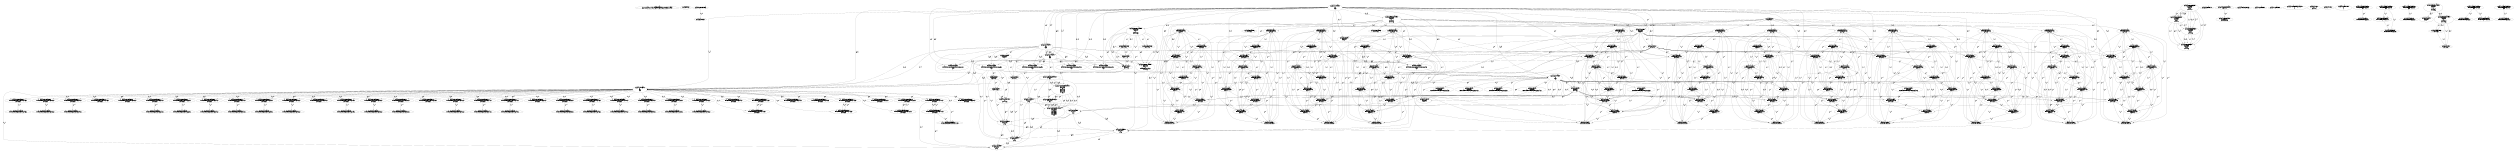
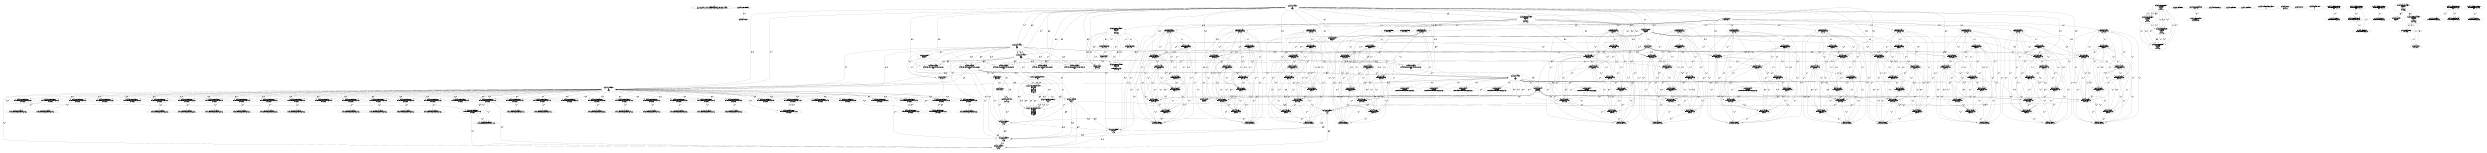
(686, 8) -> none
(1727, 97) -> (1862, 98)
